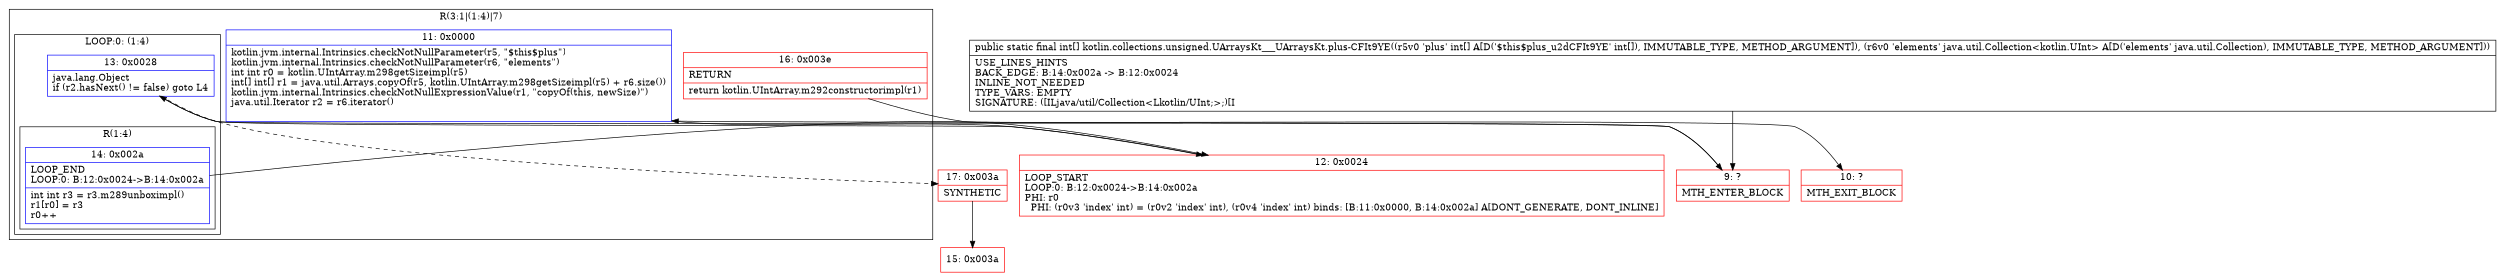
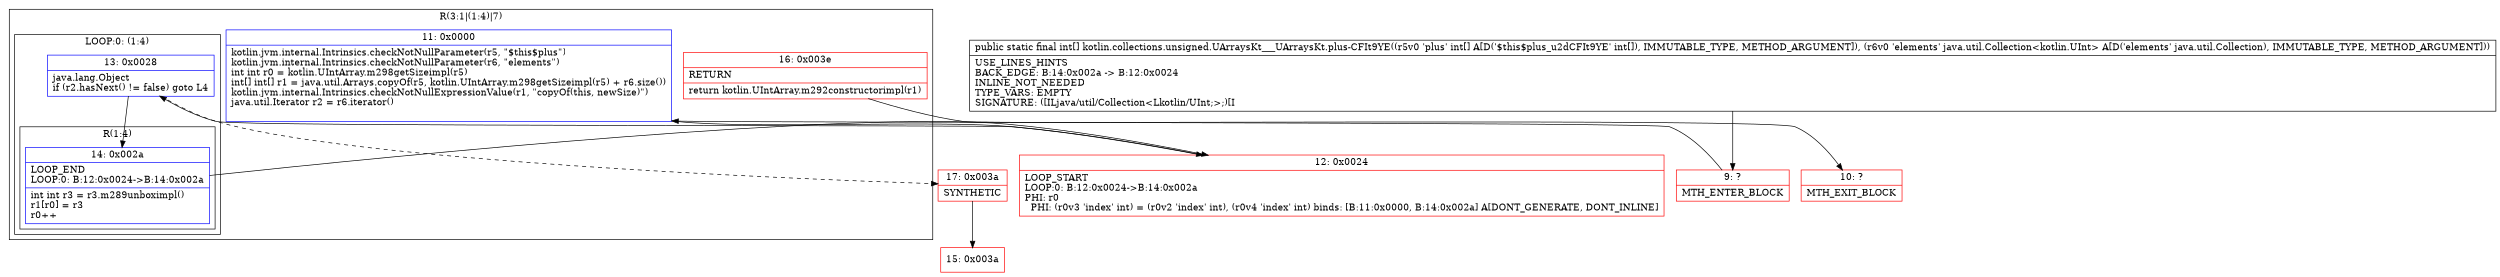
(943, 123) -> (126, 119)
